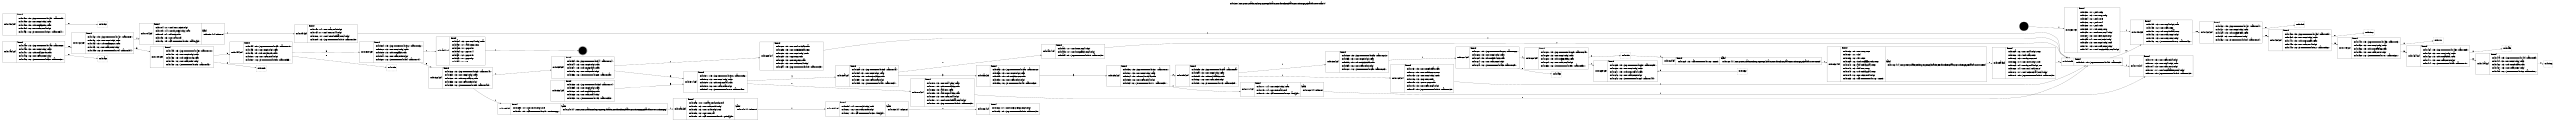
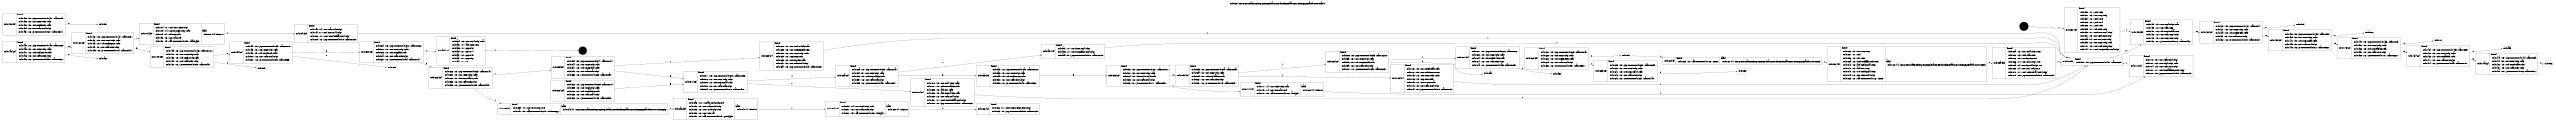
(1521, 58) -> none
(2124, 66) -> (2127, 64)
(1698, 71) -> (1697, 73)
none -> (1488, 73)
